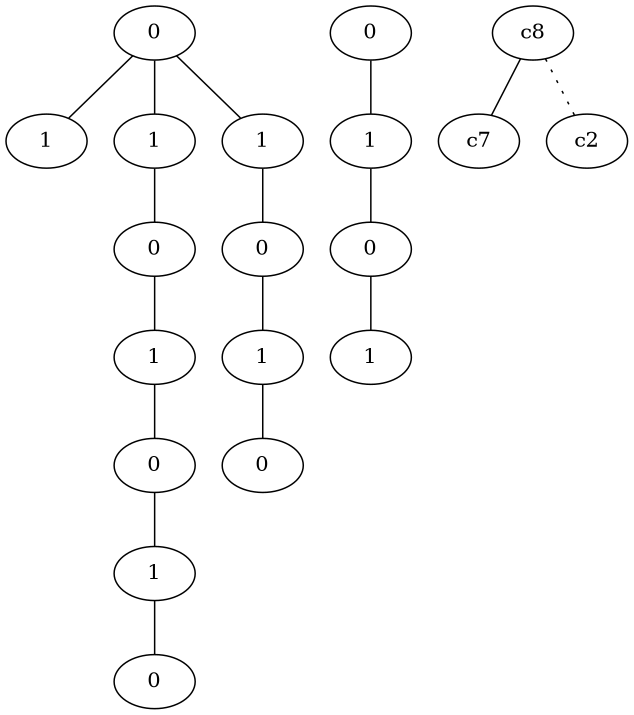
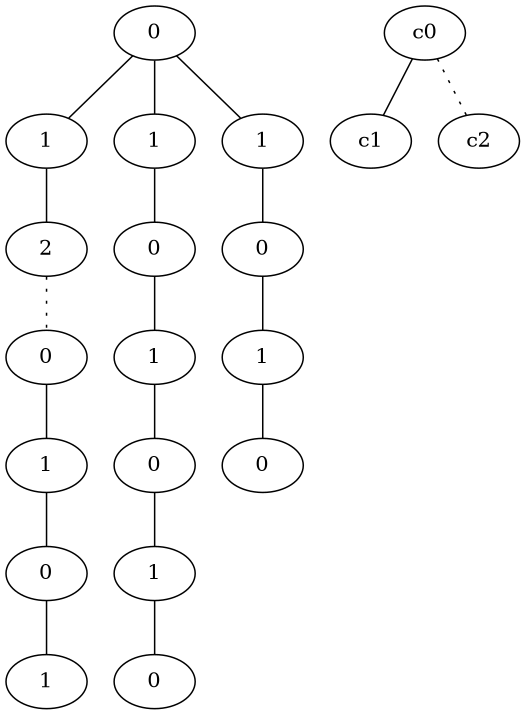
(533, 33) -> (425, 33)
(479, 141) -> (371, 141)
none -> (47, 249)
